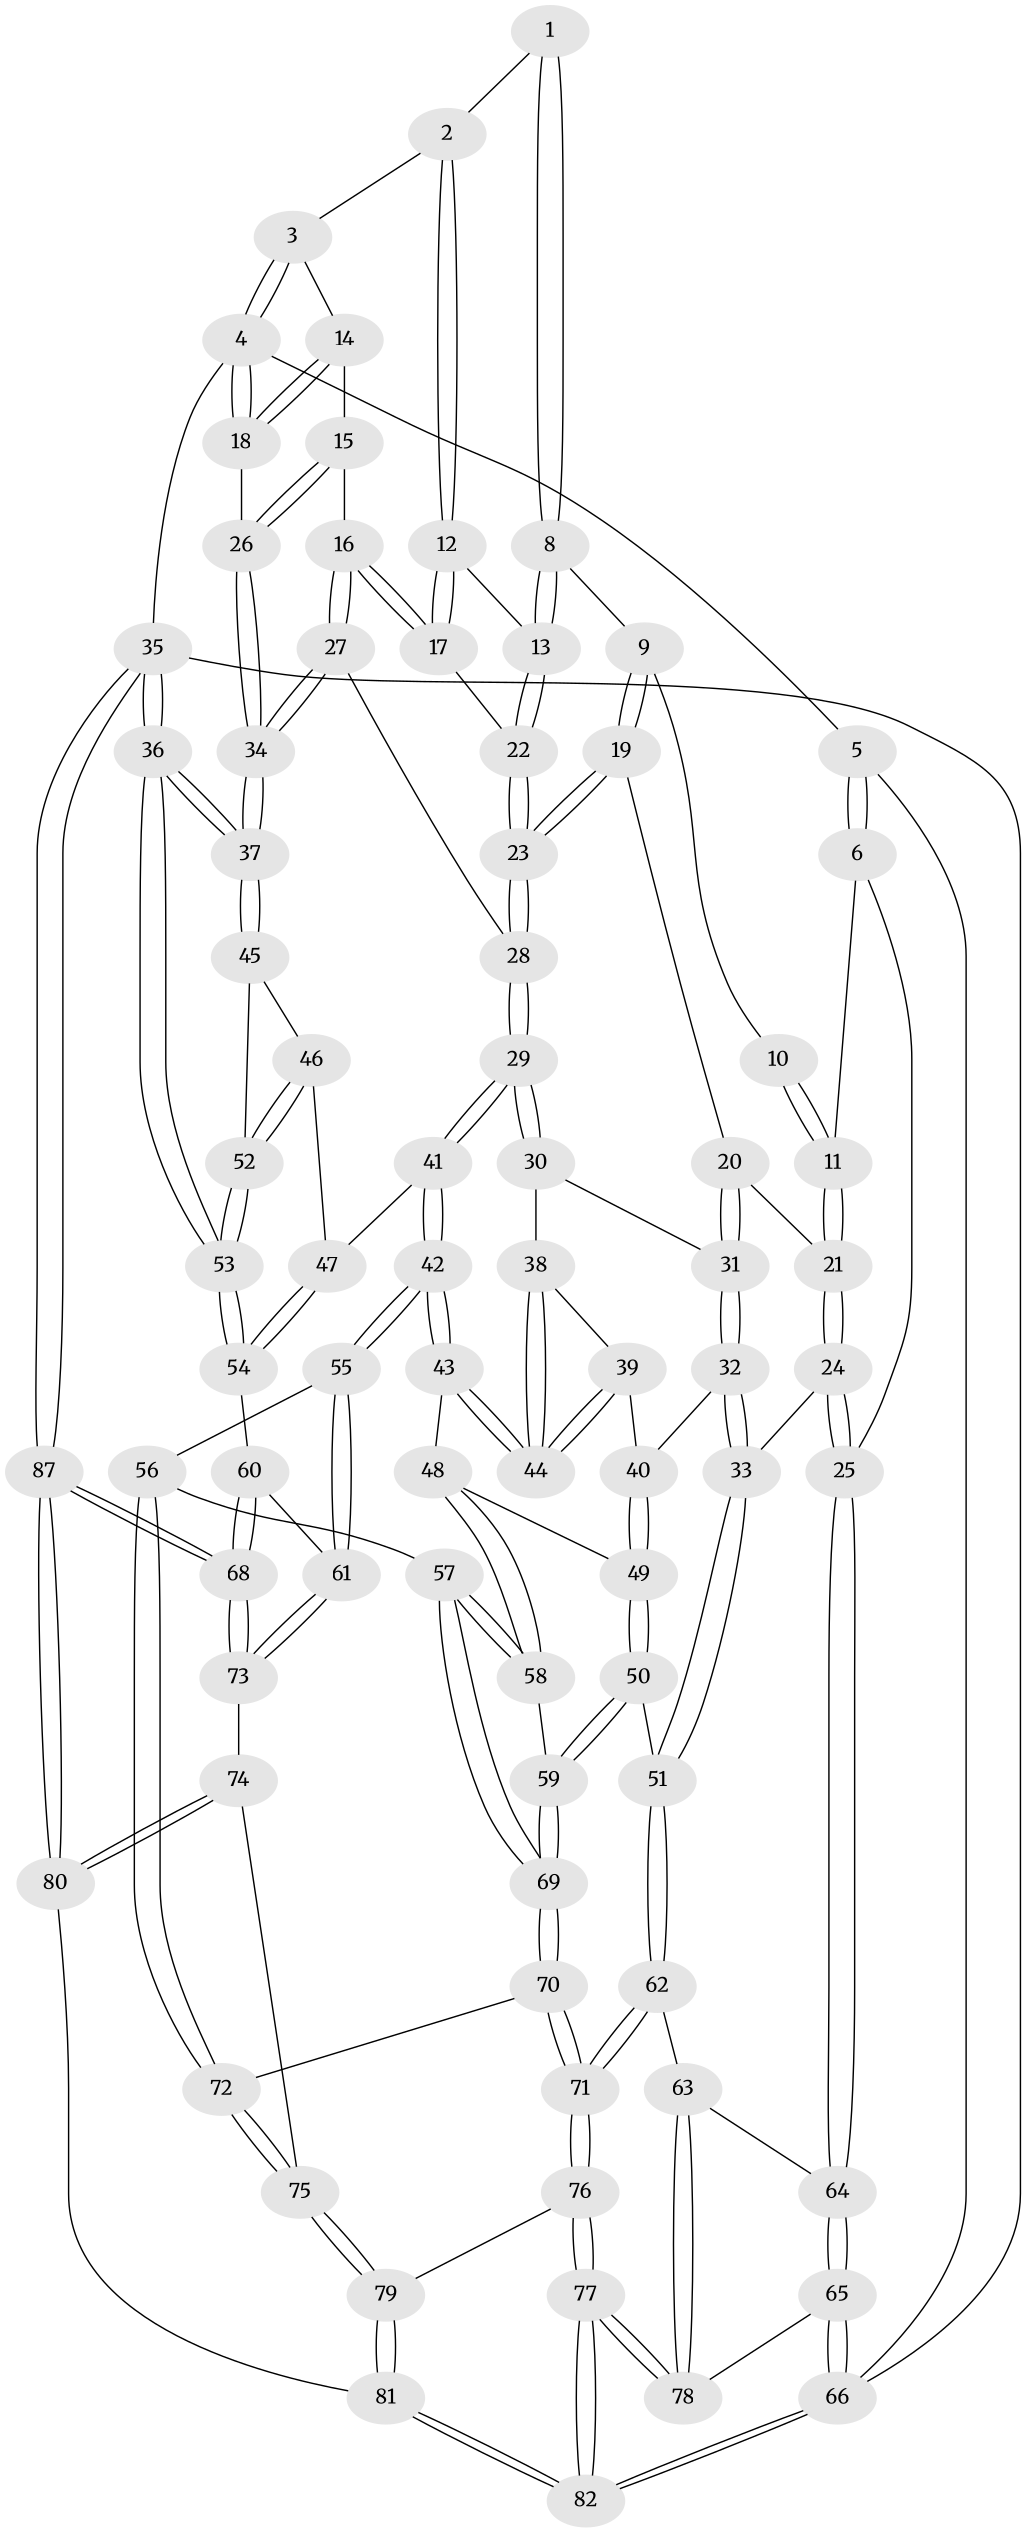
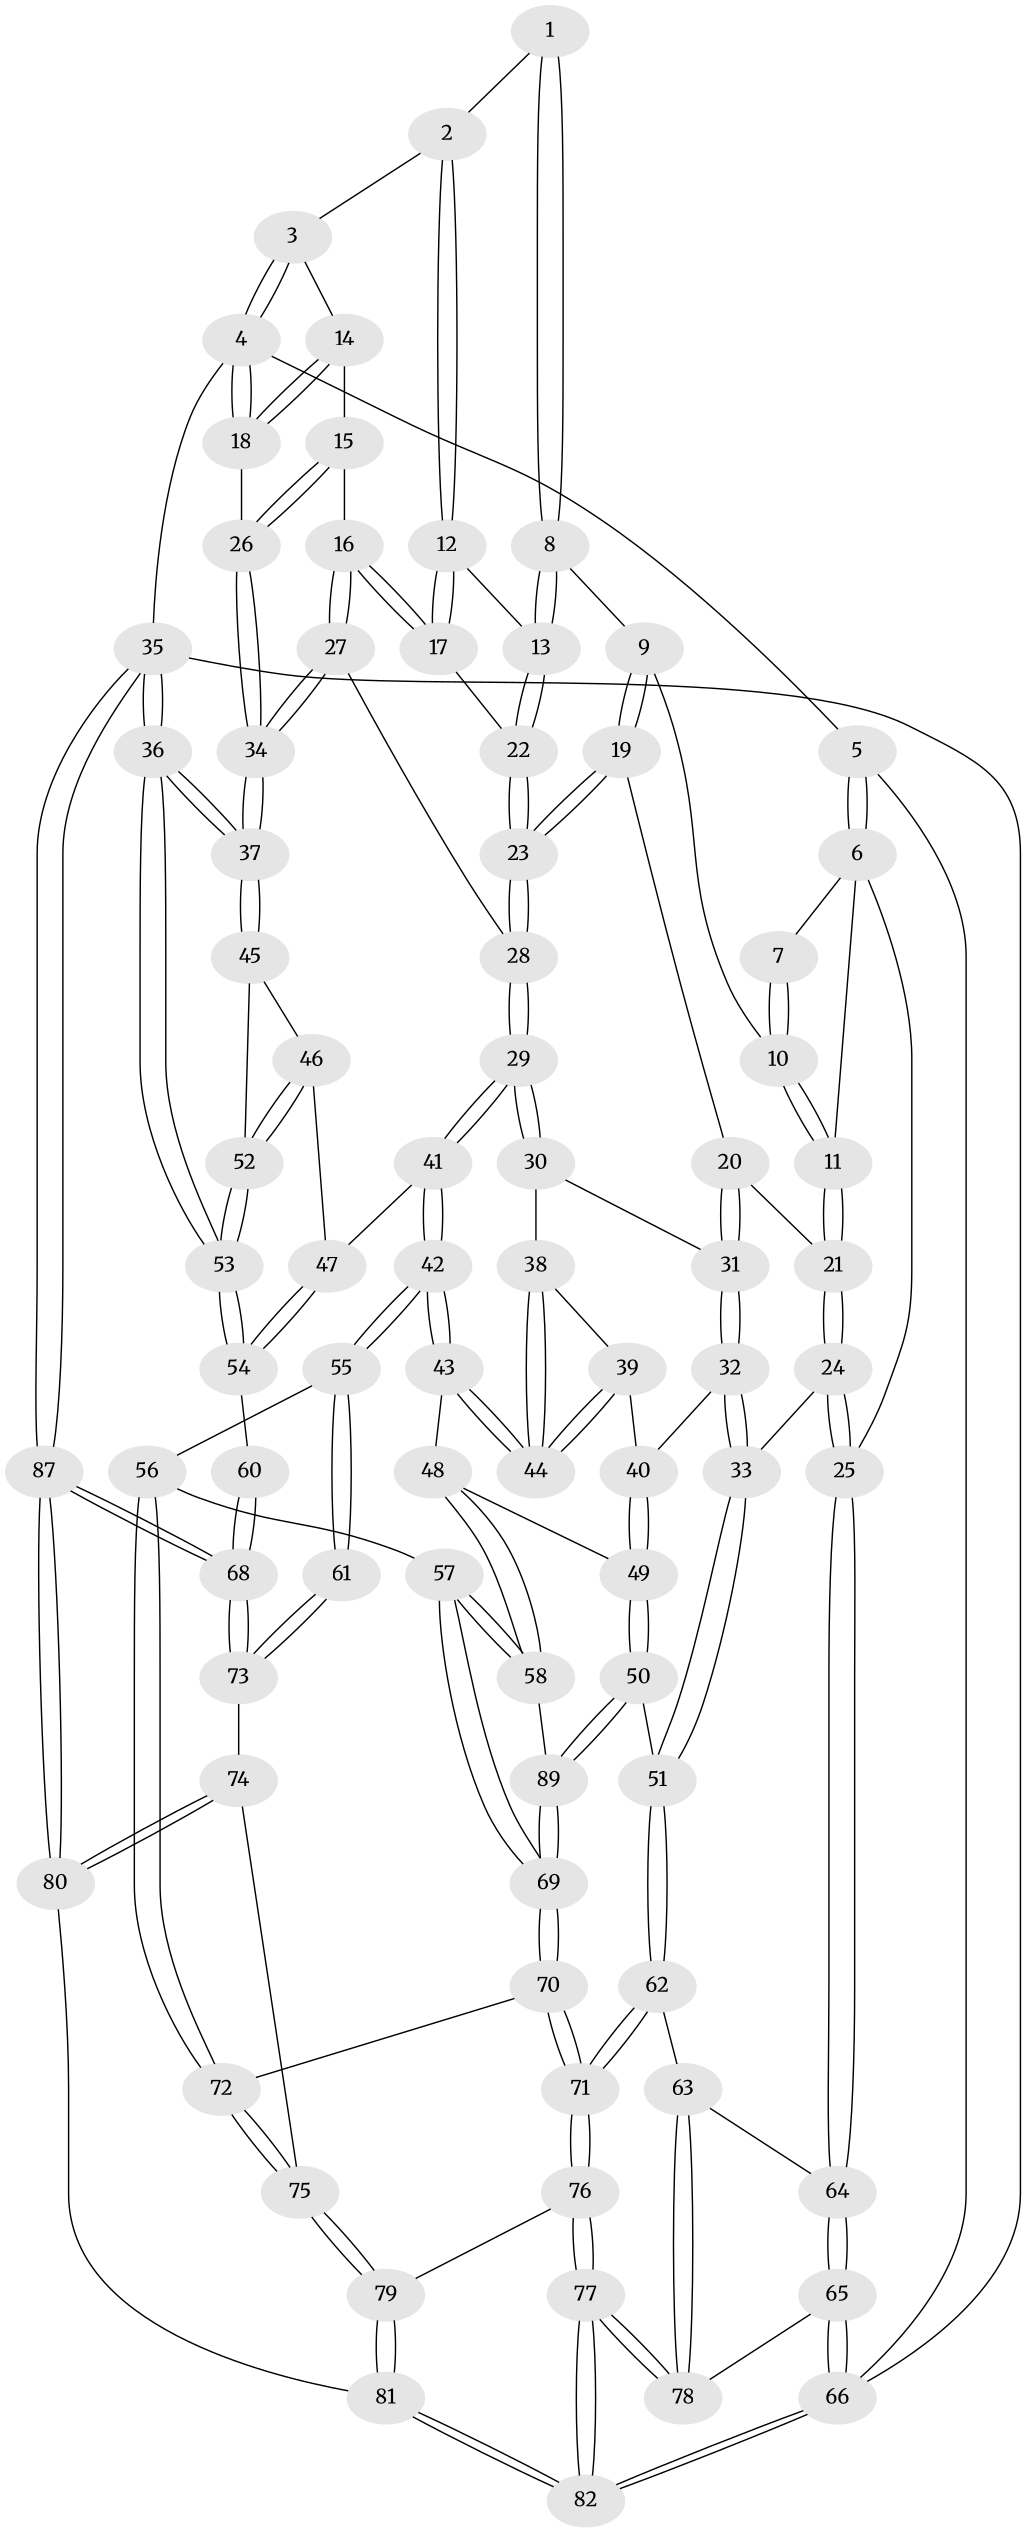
none -> (779, 958)
(285, 1512) -> none
(549, 1781) -> (549, 1781)
